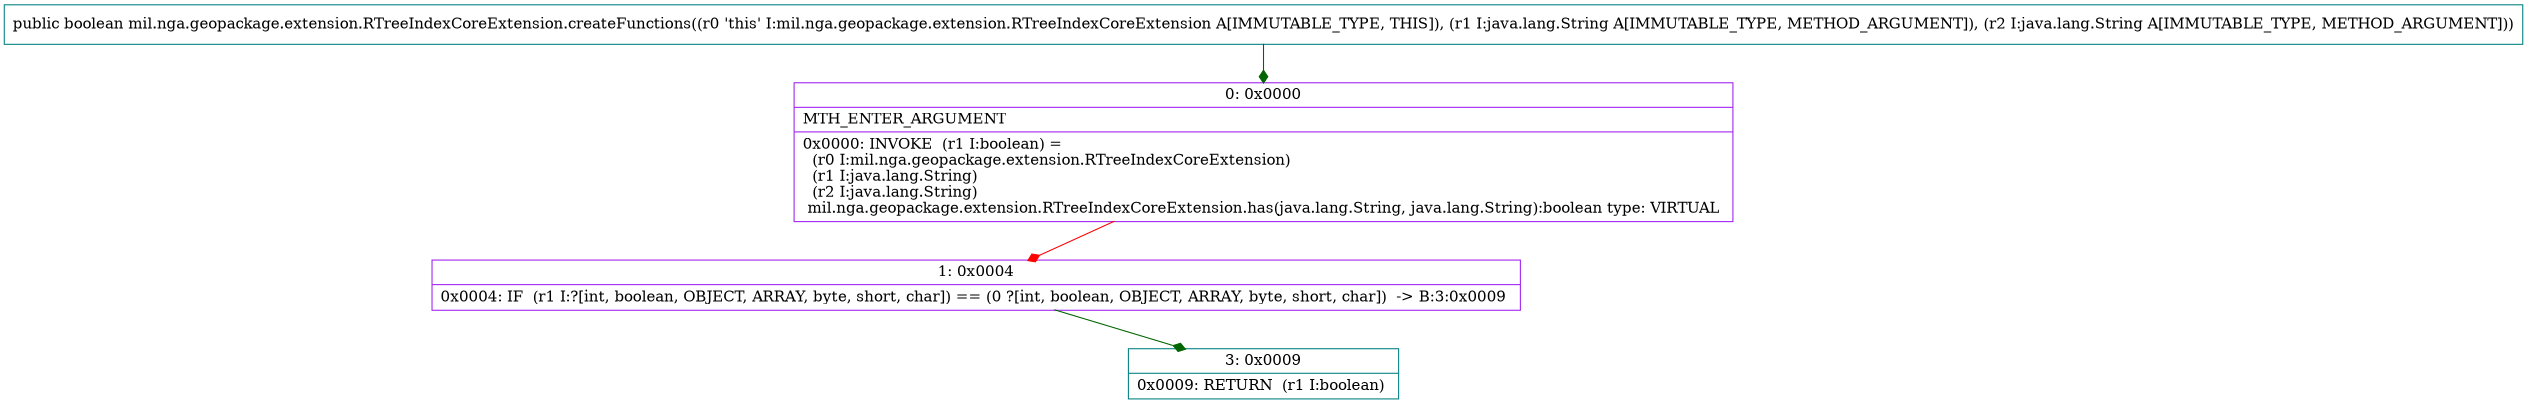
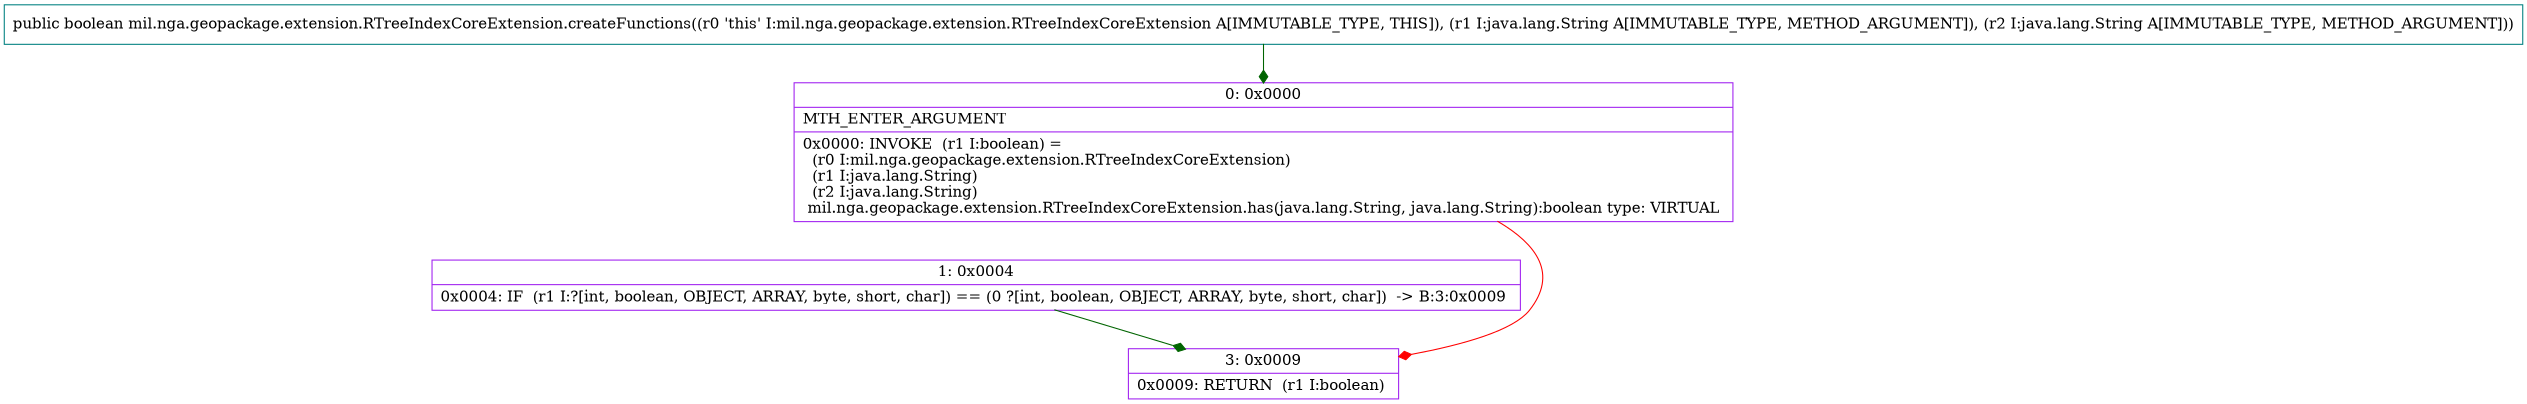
(1077, 238) -> (1524, 316)
(1264, 374) -> (1264, 374)
